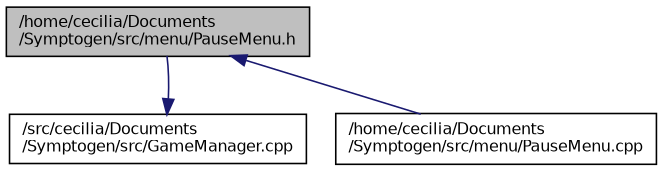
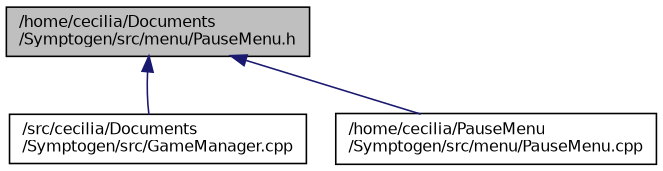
(169, 77) -> (147, 93)
(496, 139) -> (496, 139)
